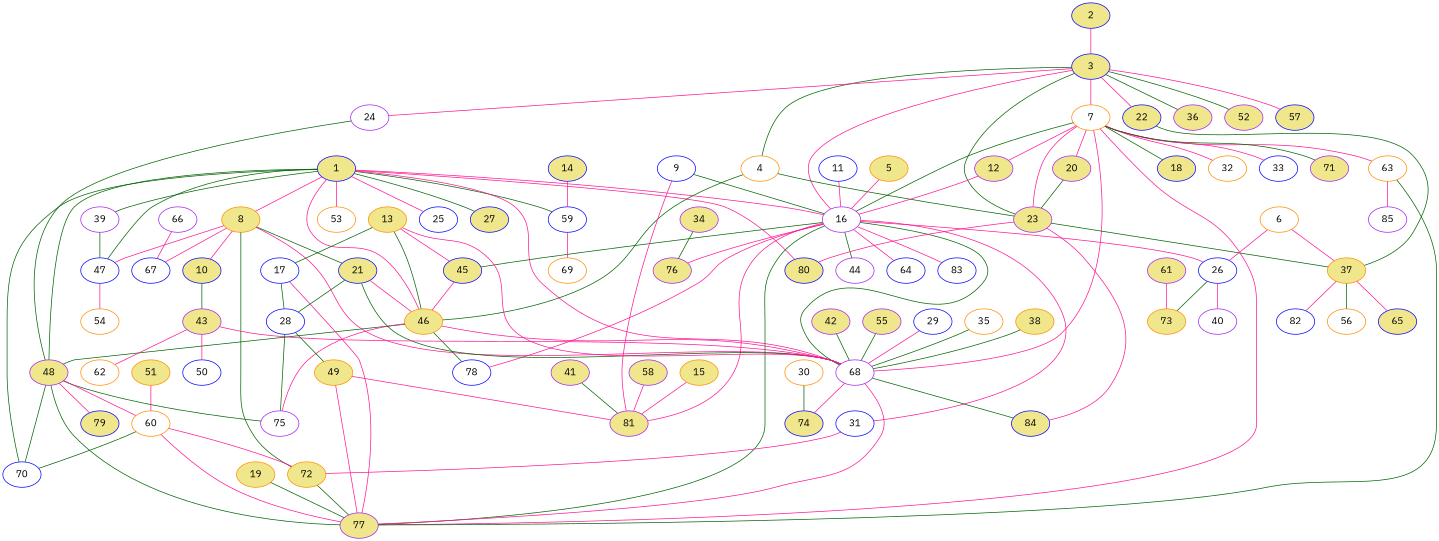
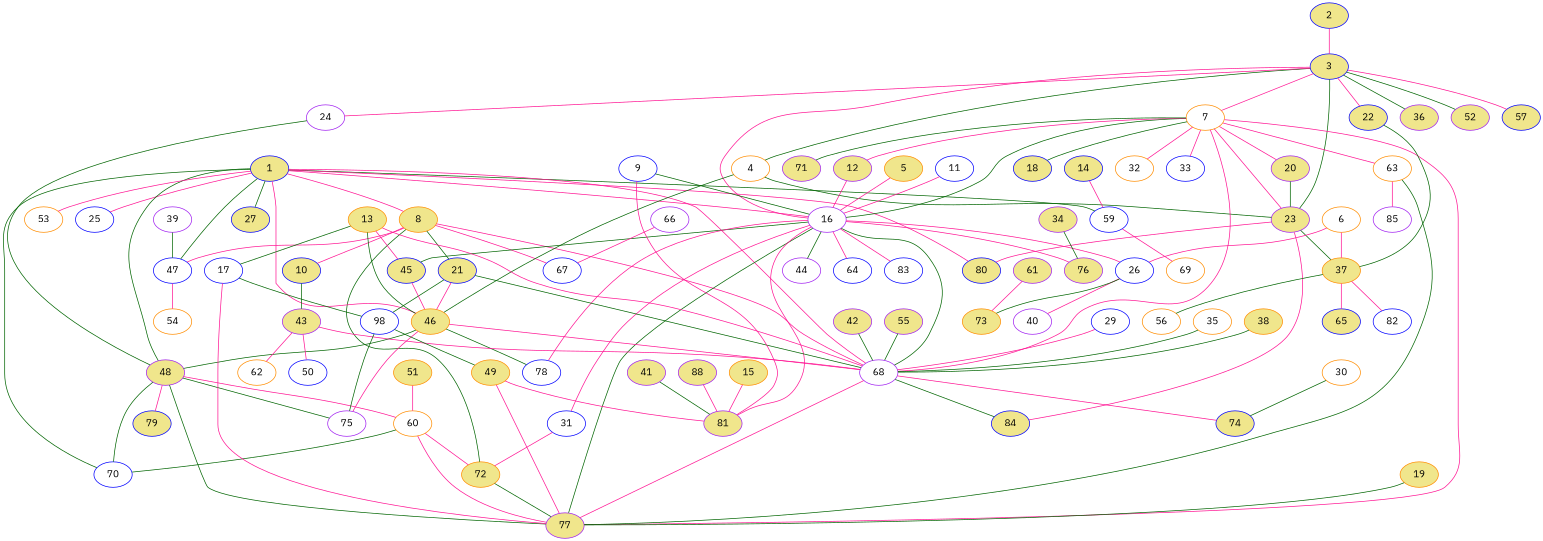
(215, 187) -> none
(285, 322) -> (379, 322)
(648, 373) -> (697, 373)
